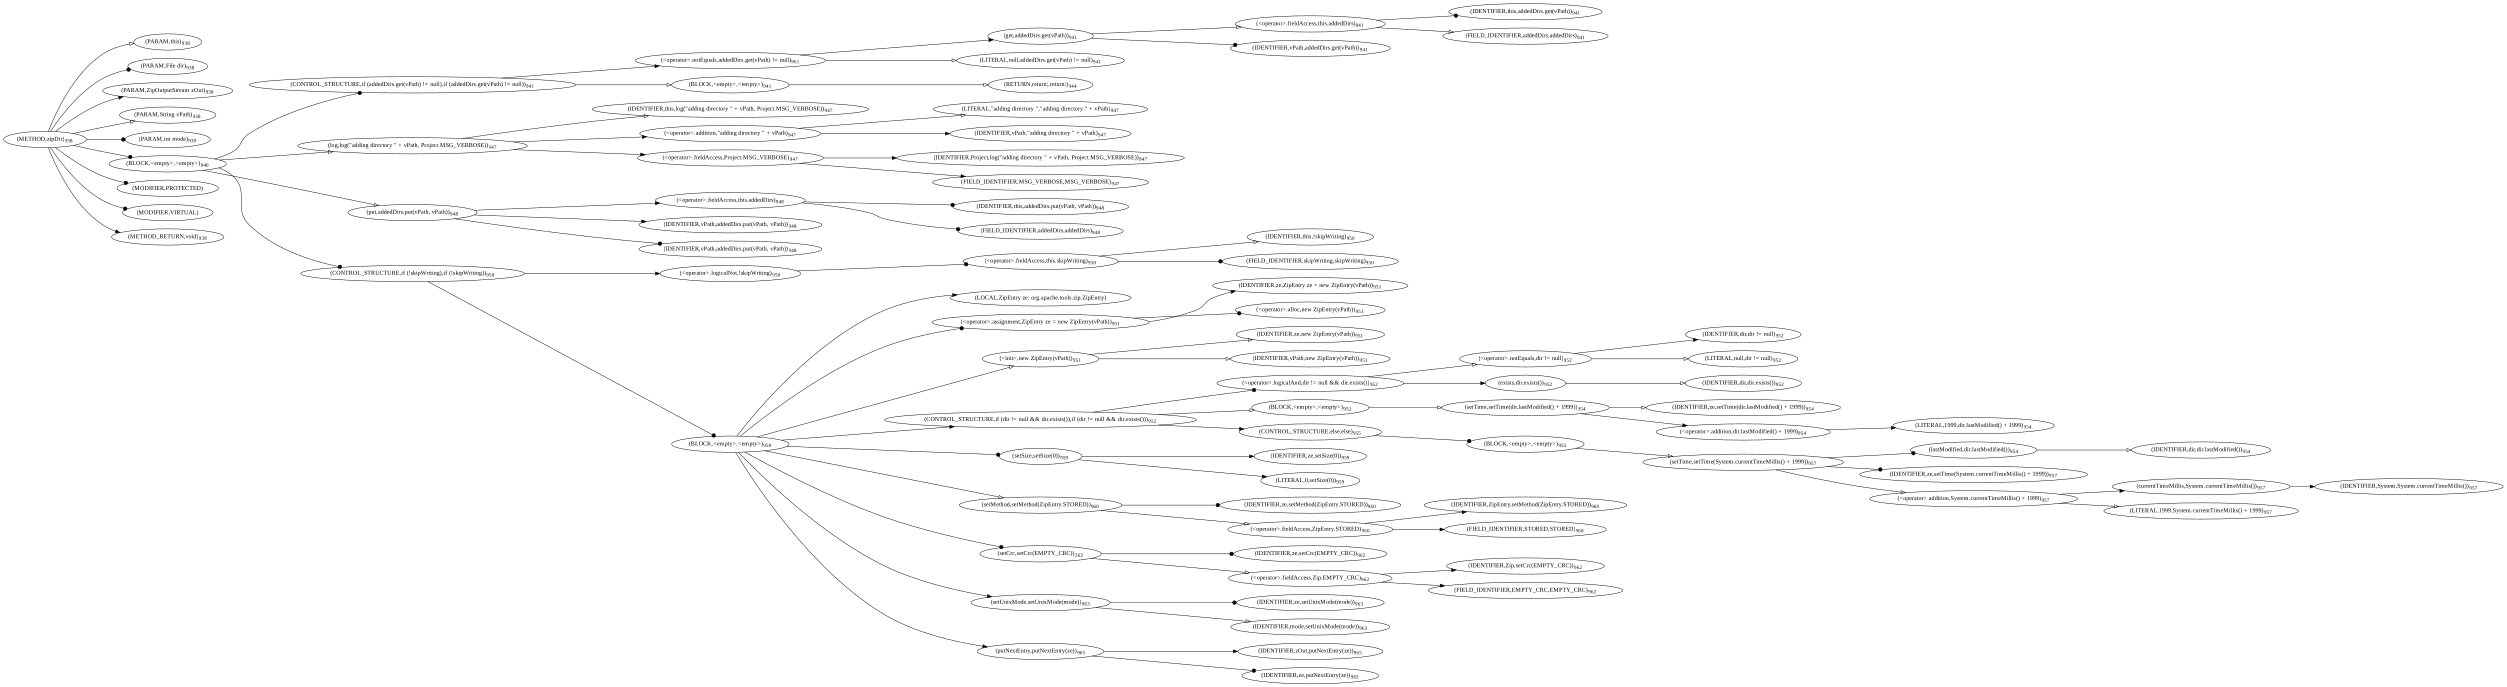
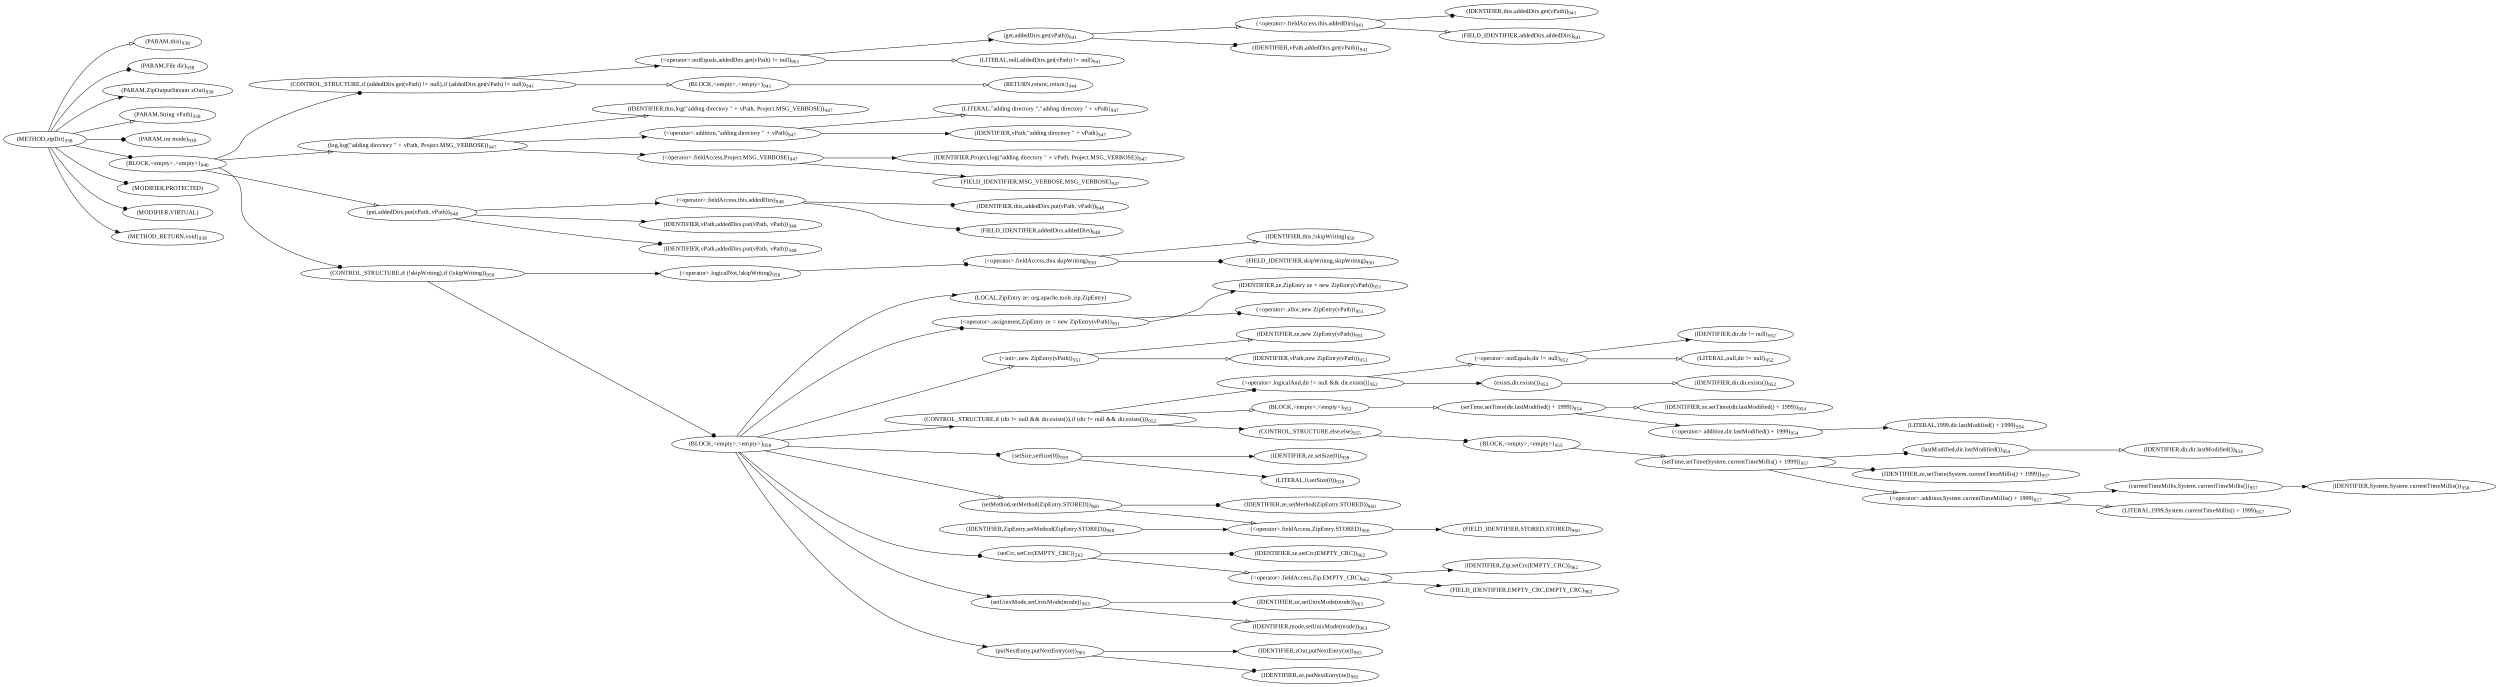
(2474, 486) -> (2466, 486)
(1413, 518) -> (1182, 529)
